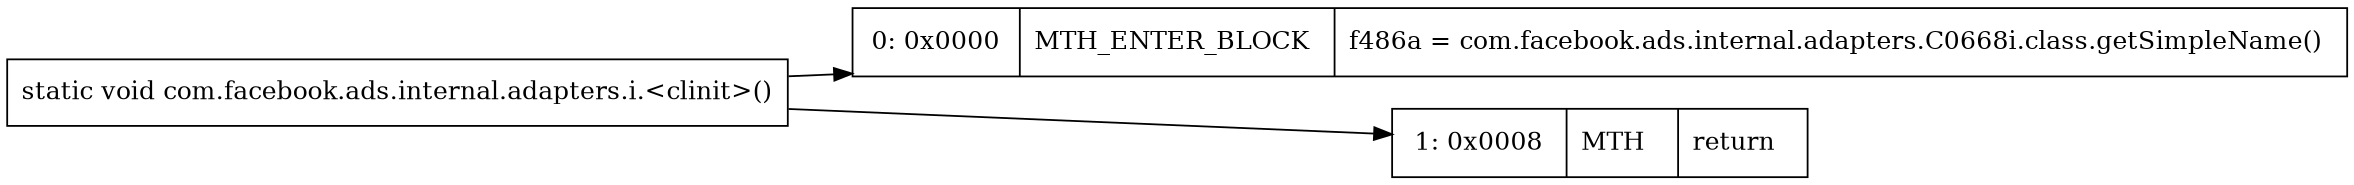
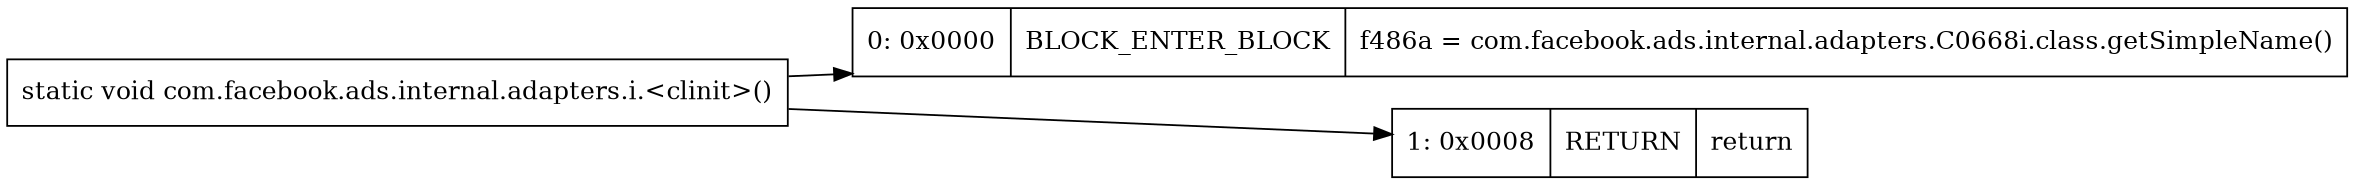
(1173, 41) -> (1178, 41)
(1613, 142) -> (1623, 142)
